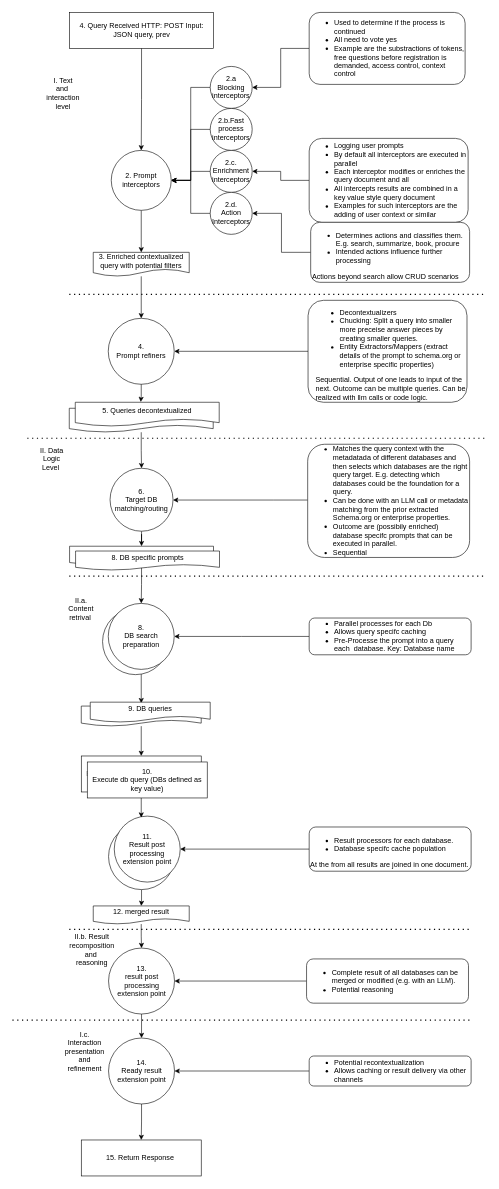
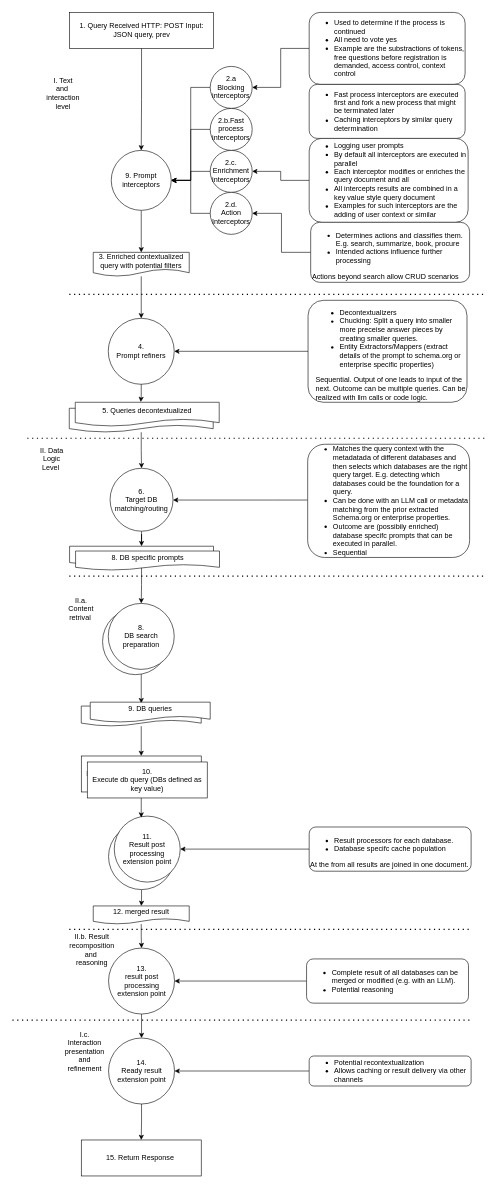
(142, 30) -> (142, 30)
none -> (387, 111)
(141, 180) -> (141, 180)
(244, 637) -> none
(390, 637) -> none
